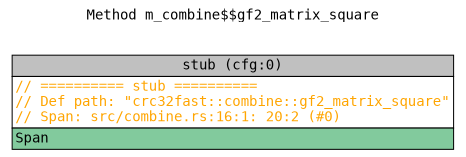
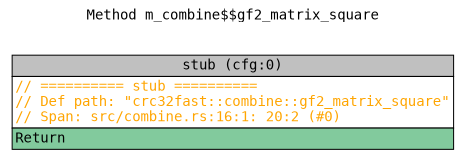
(32, 138) -> (41, 138)
